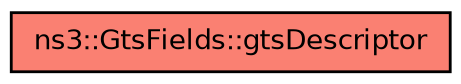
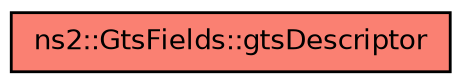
(231, 42) -> (231, 42)
